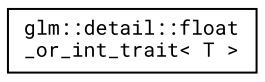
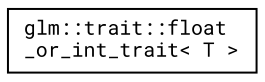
(132, 41) -> (132, 41)
